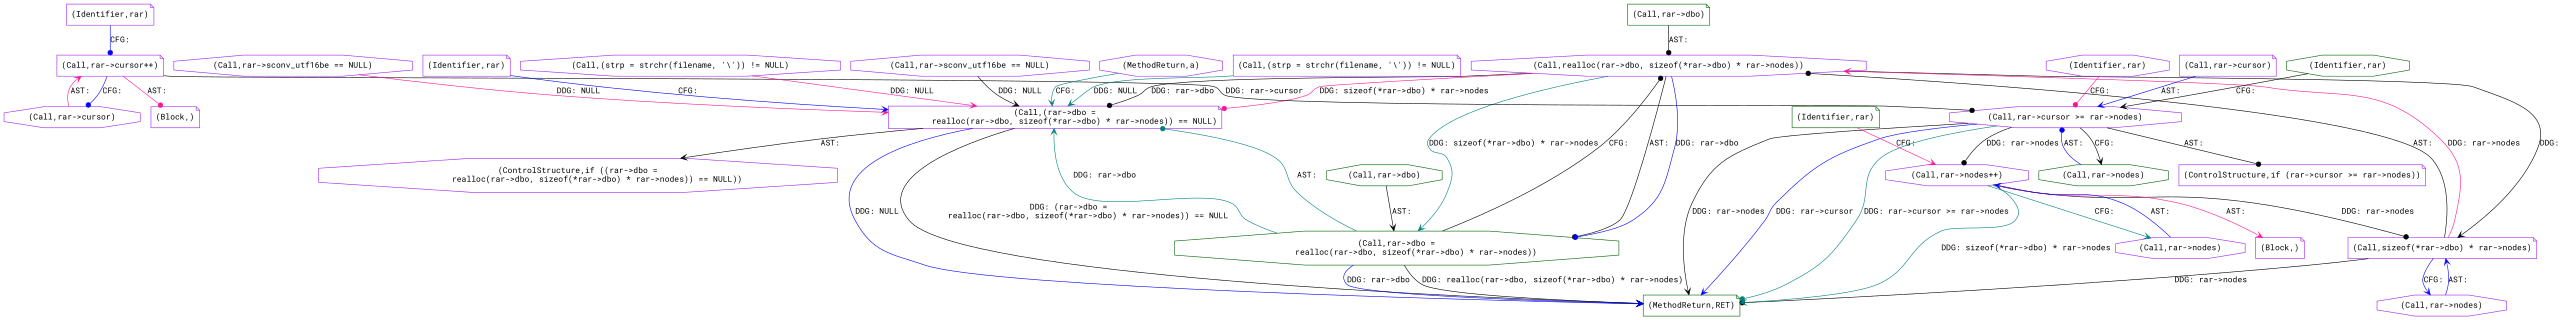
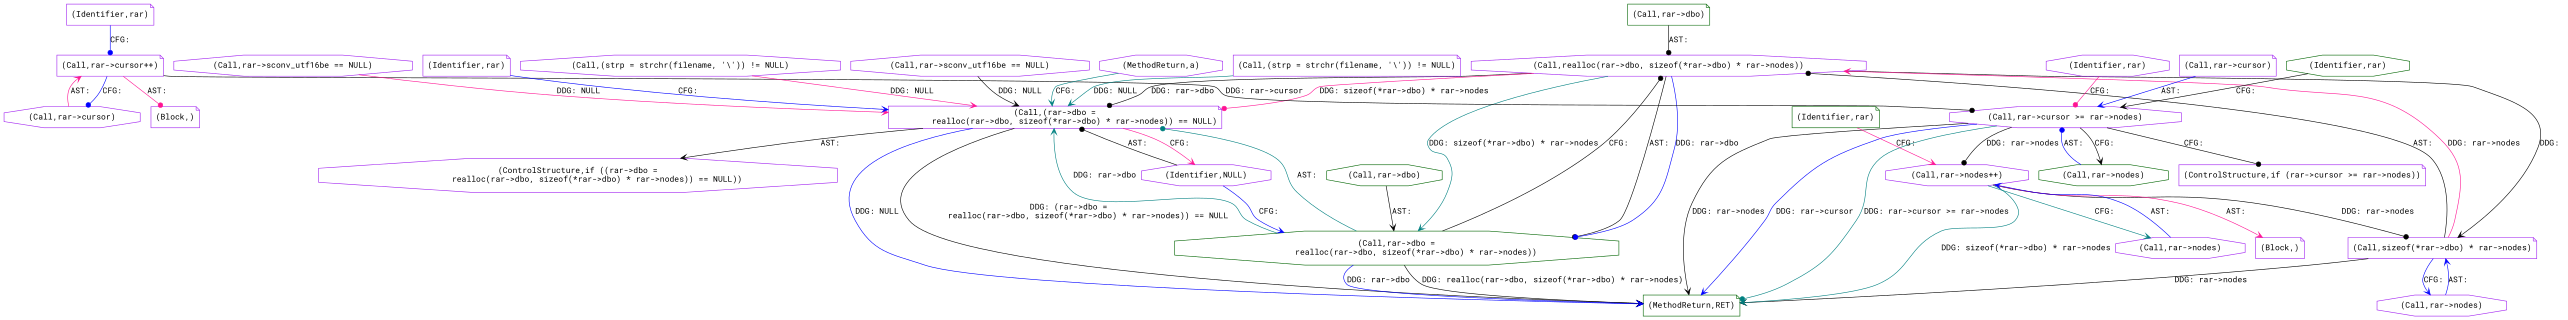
(2196, 143) -> (2196, 143)
none -> (1206, 175)
(2057, 285) -> (2057, 285)
